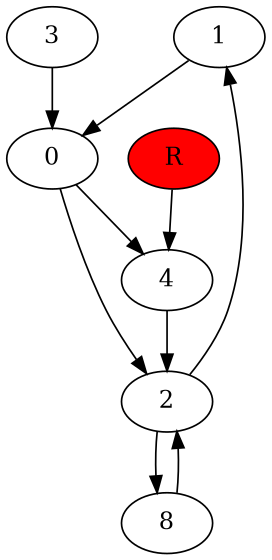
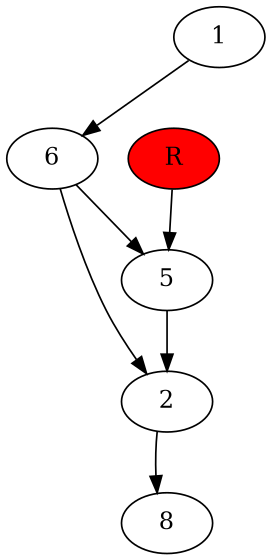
(52, 37) -> none
(52, 159) -> (52, 159)
(242, 235) -> none
(167, 280) -> (167, 280)
(178, 471) -> none
